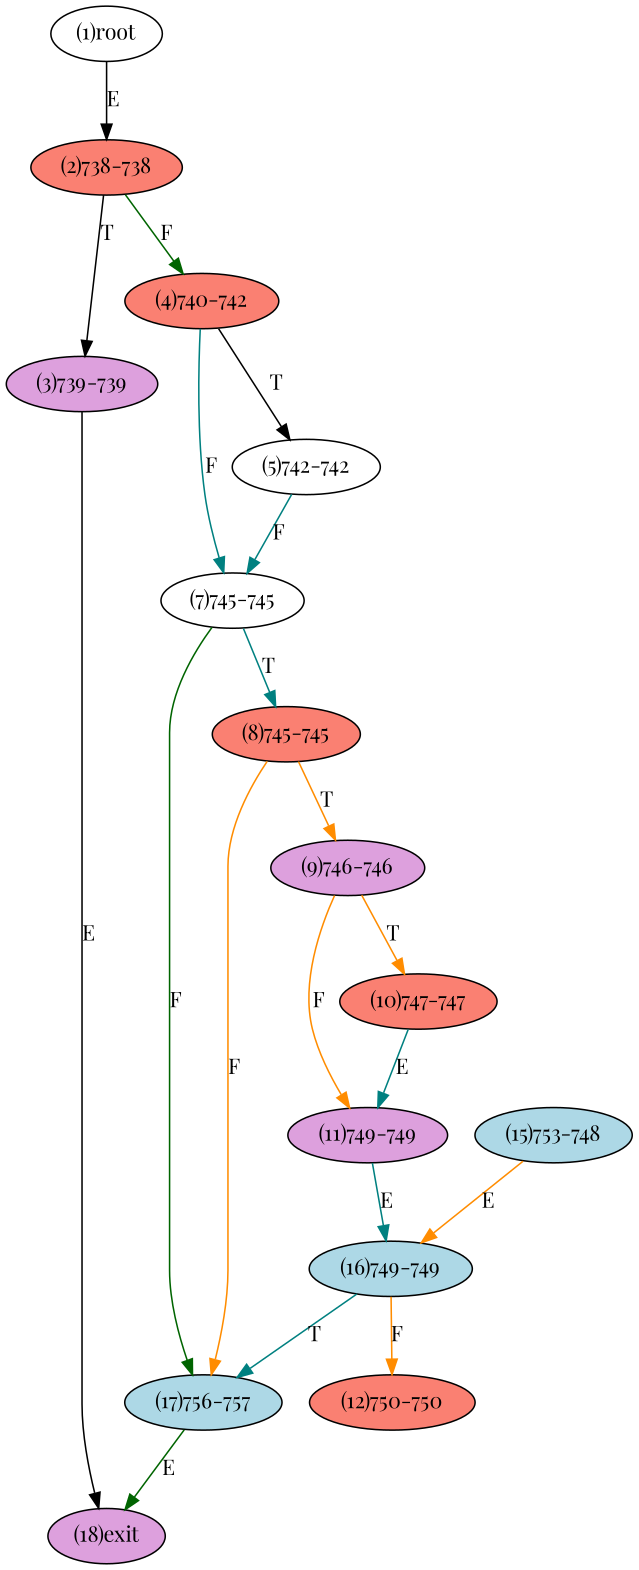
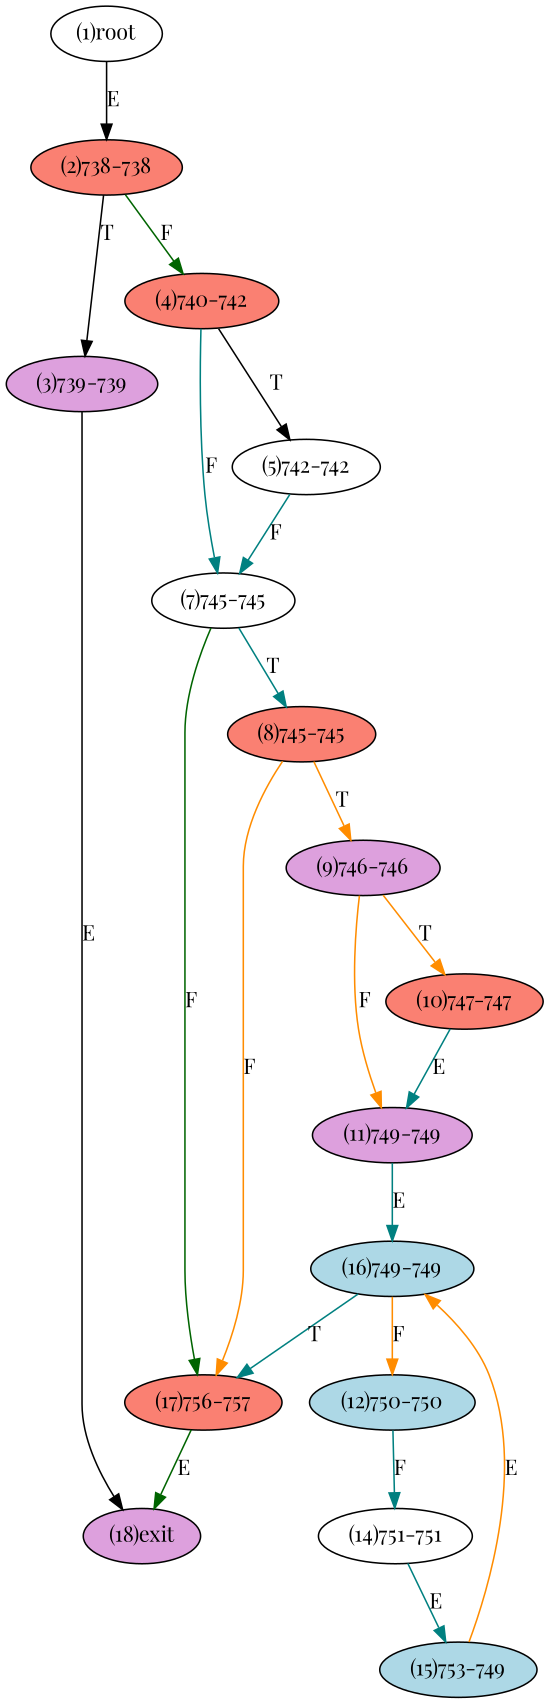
(554, 1135) -> (458, 1670)
(203, 1402) -> (203, 1402)
(392, 1402) -> (392, 1402)
none -> (395, 1536)
